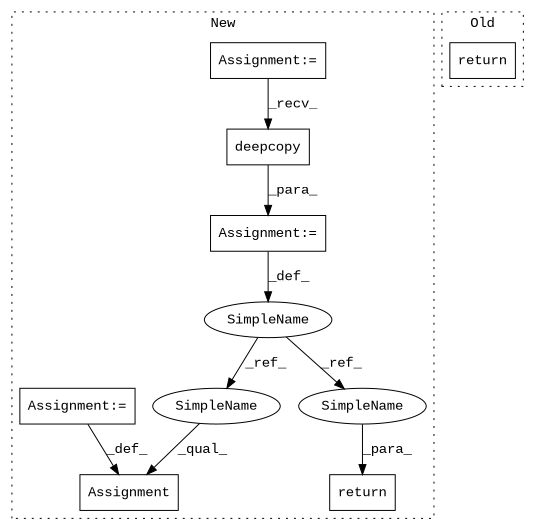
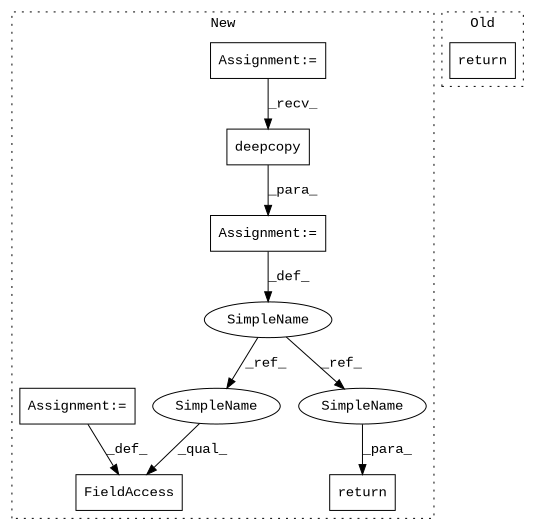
(129, 493) -> (129, 493)
